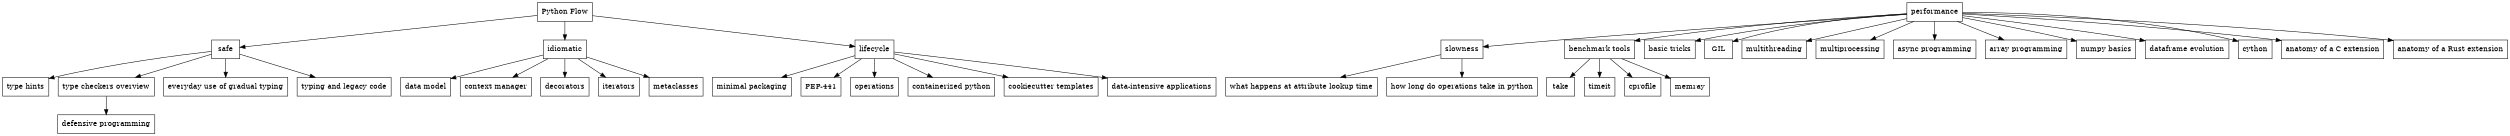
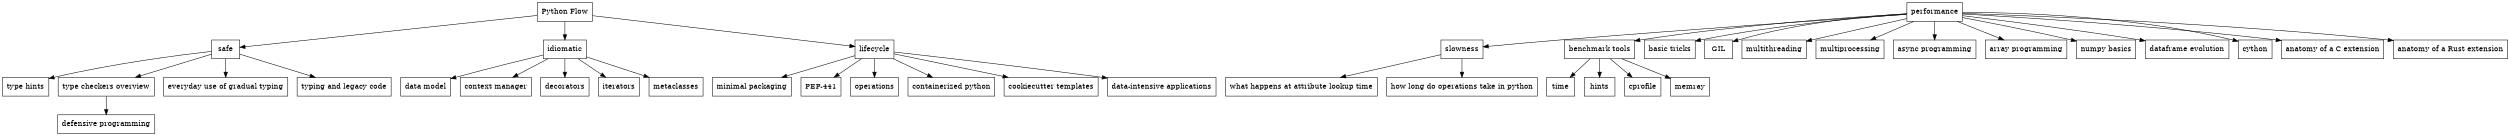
(1561, 87) -> (1561, 87)
(1600, 87) -> (1600, 87)
